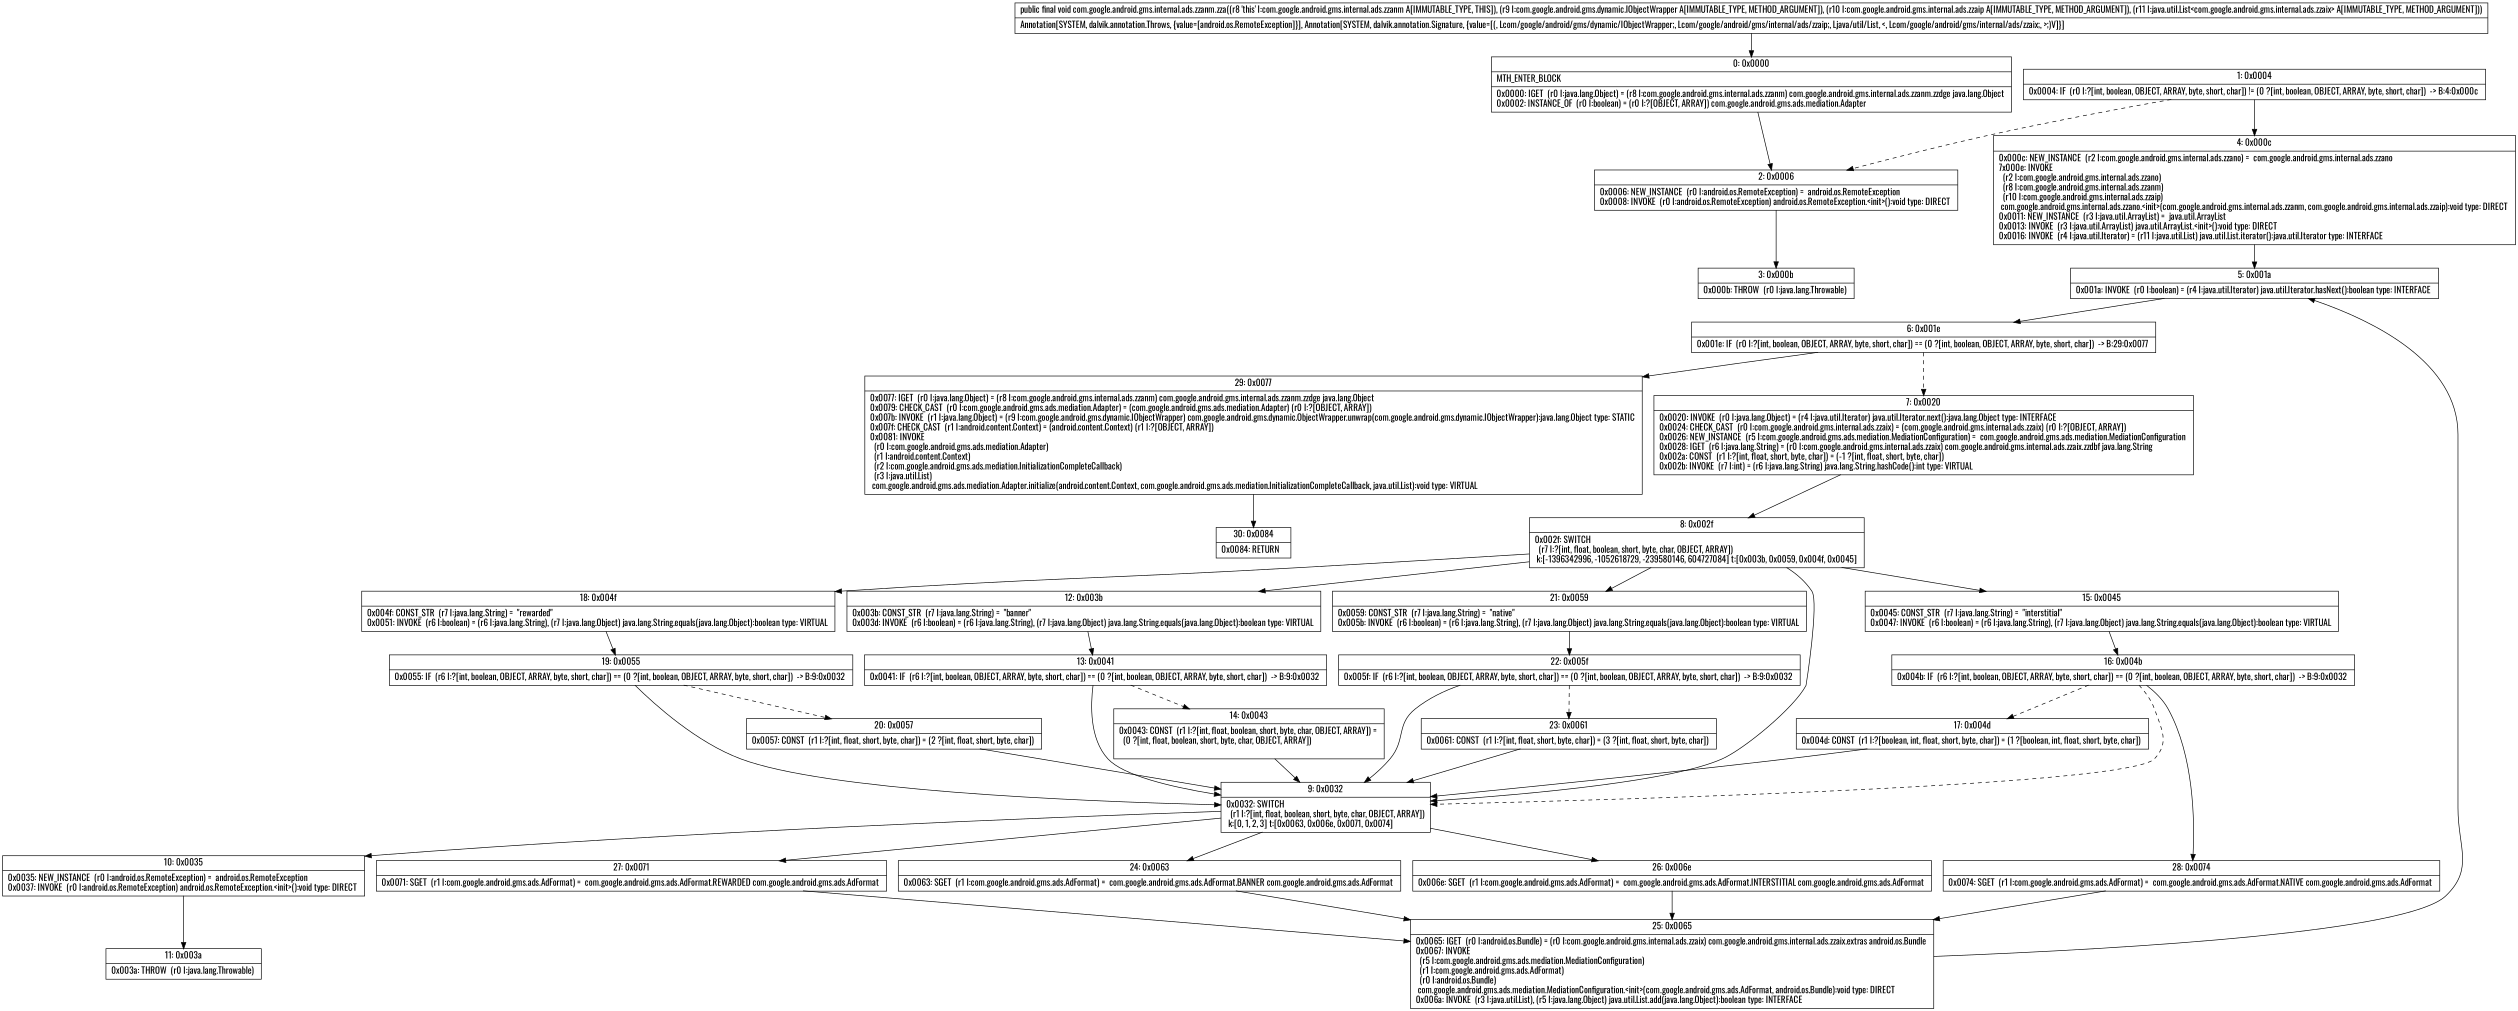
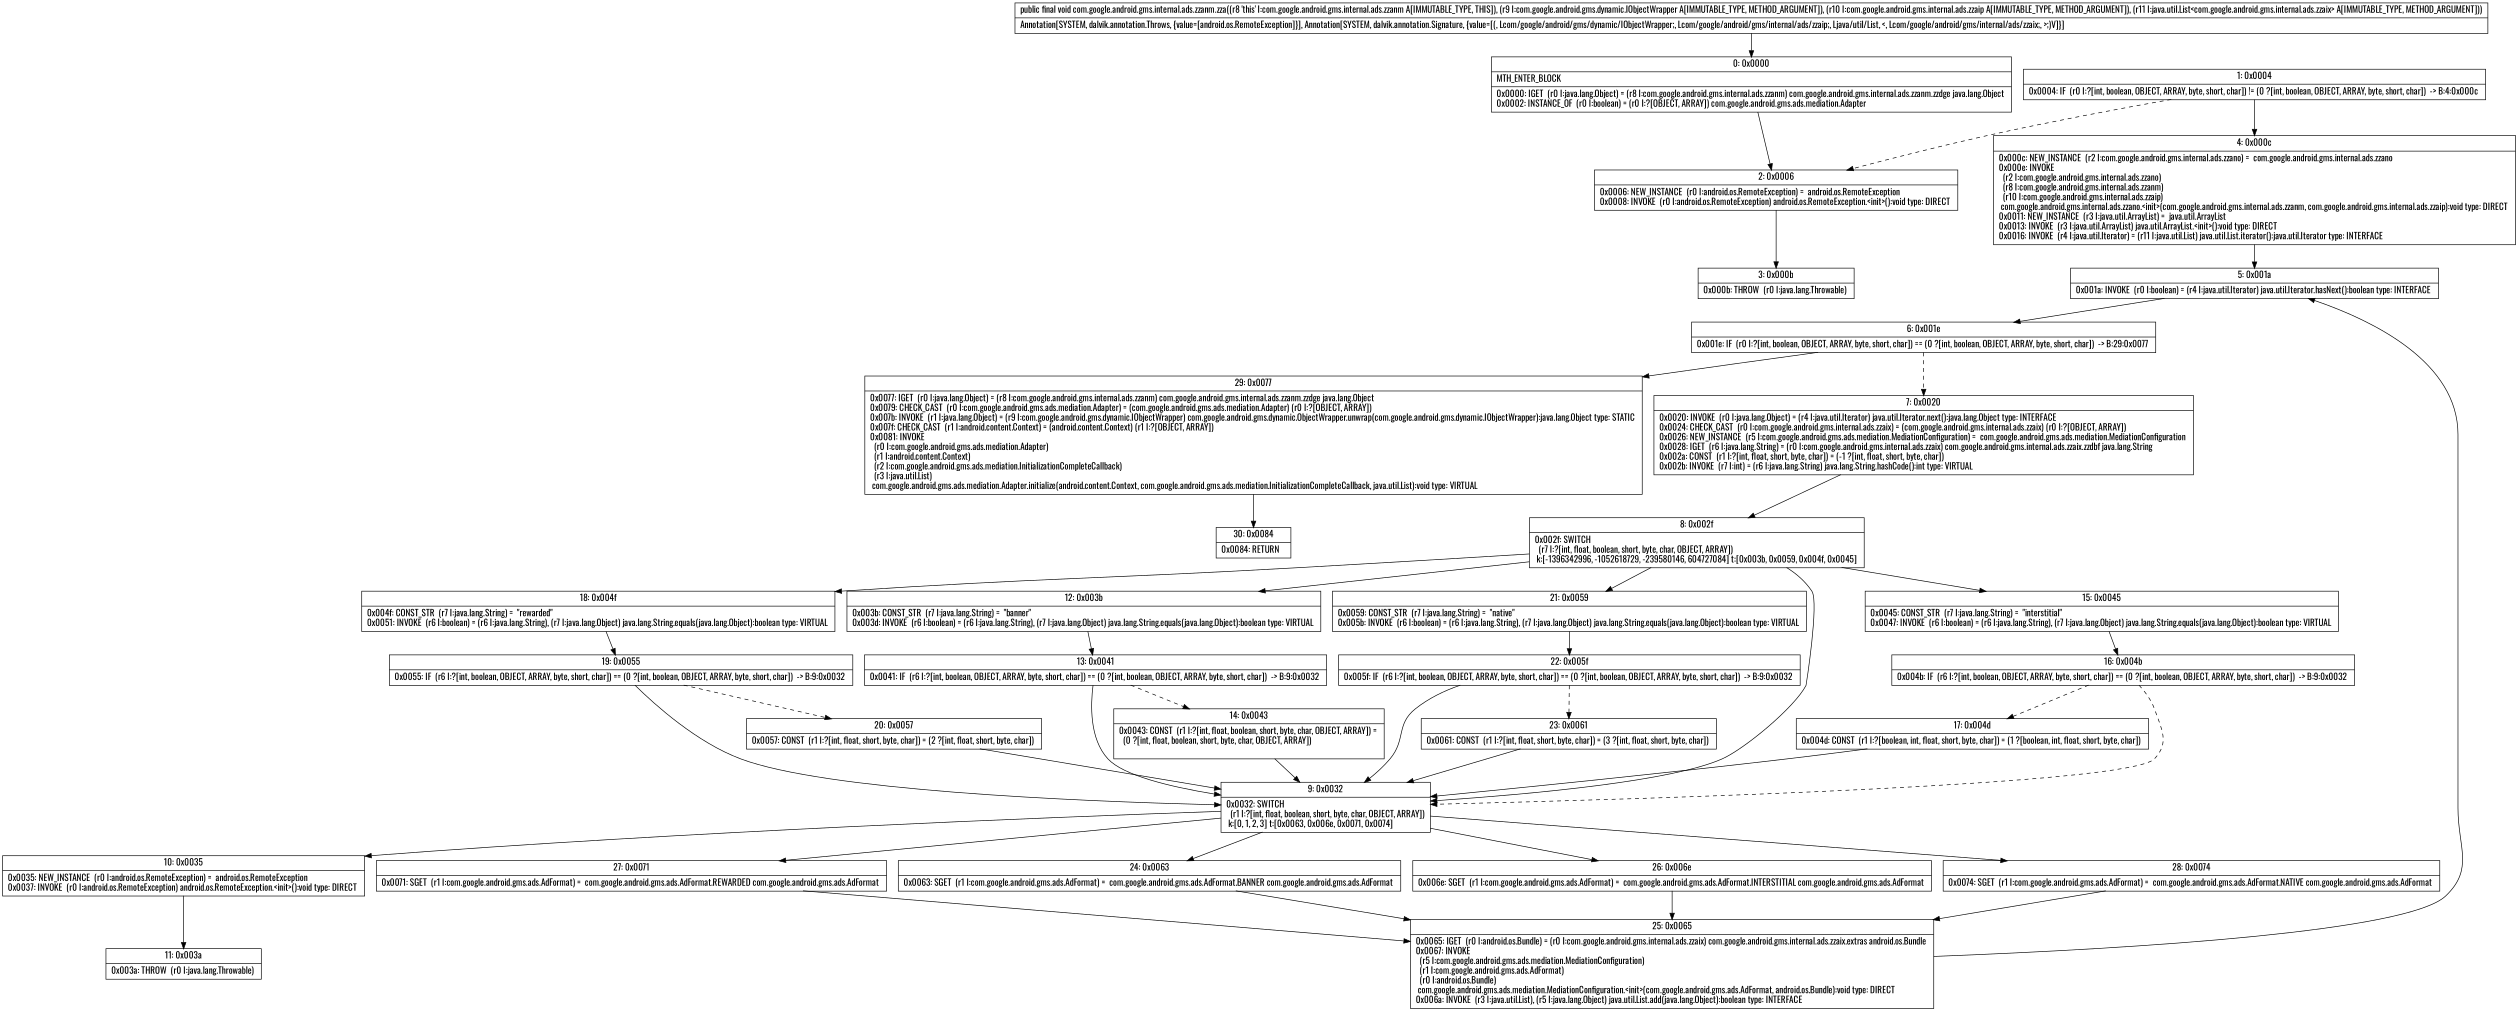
(2028, 168) -> (2029, 168)
(2187, 764) -> (1715, 838)
